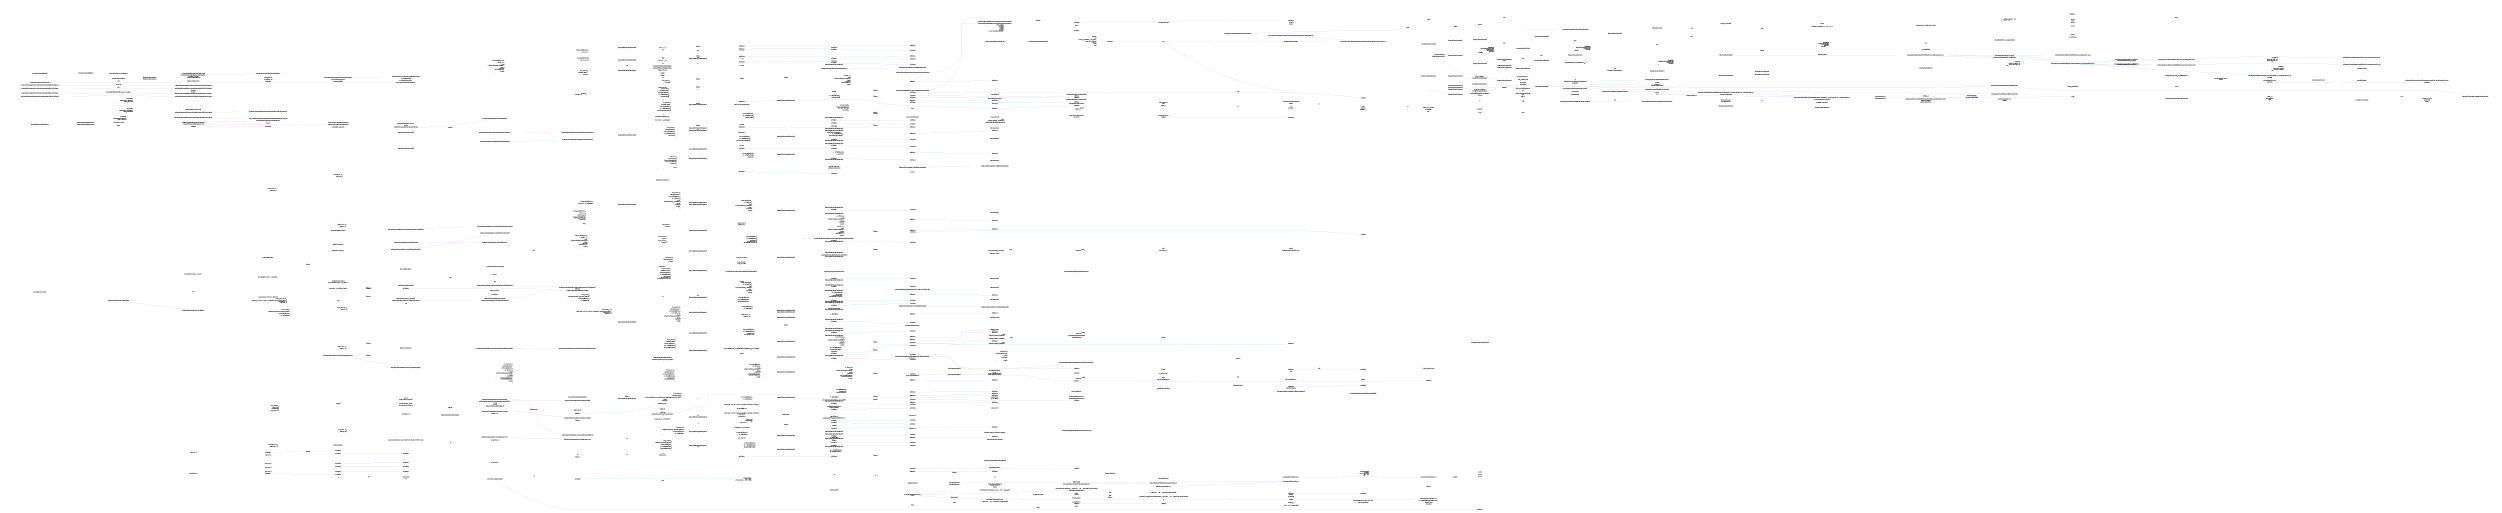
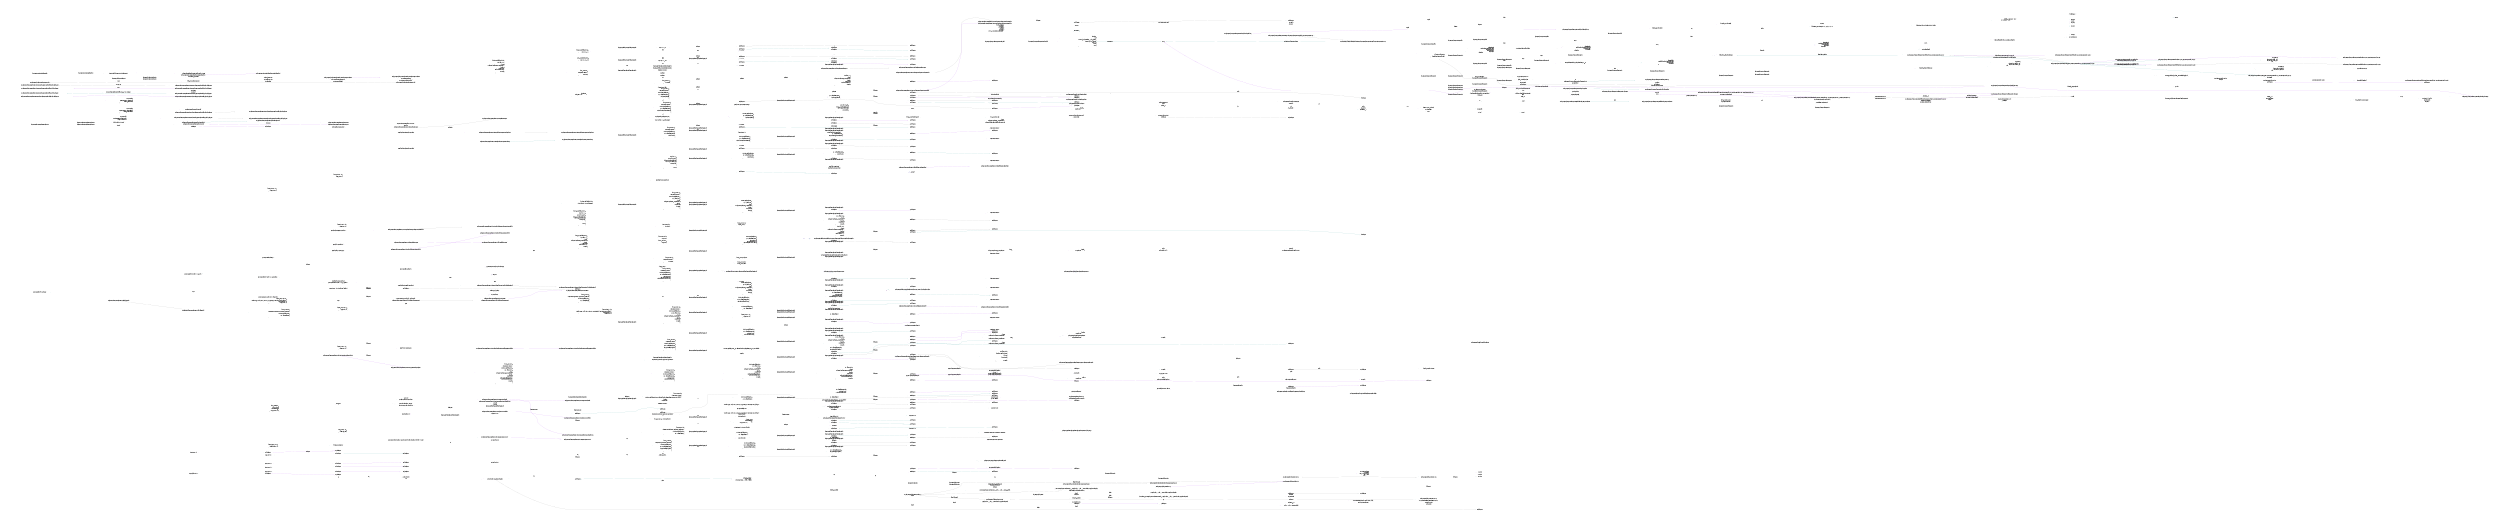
(196, 78) -> none
